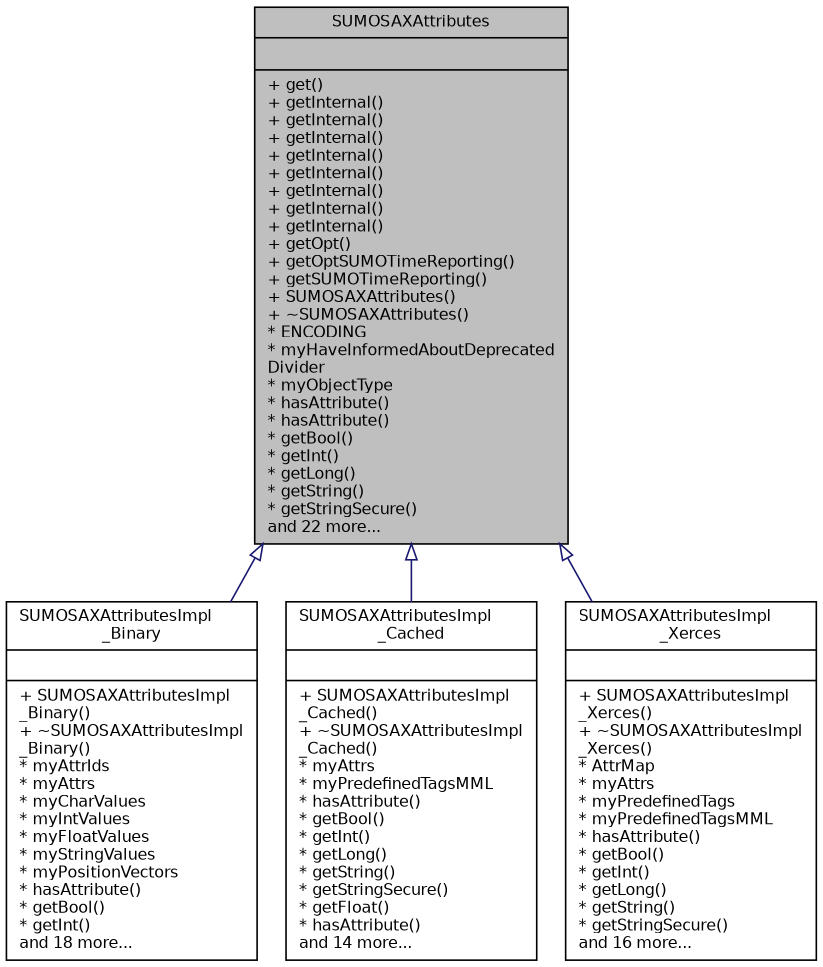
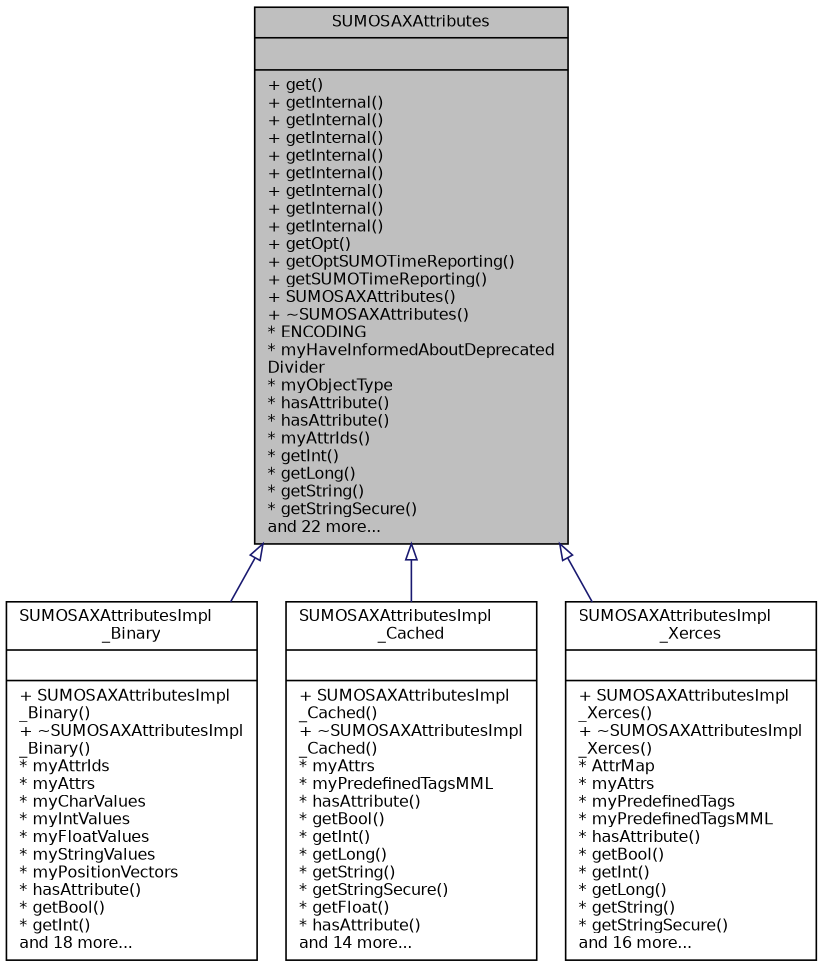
(311, 439) -> (319, 439)
